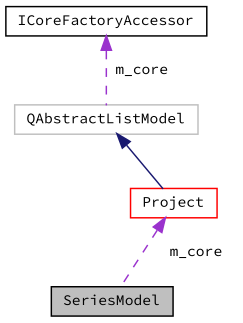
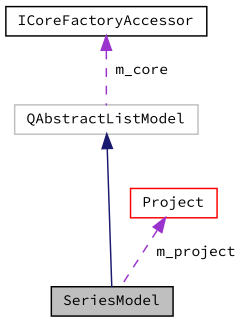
(145, 167) -> (110, 218)
(192, 252) -> (192, 252)
